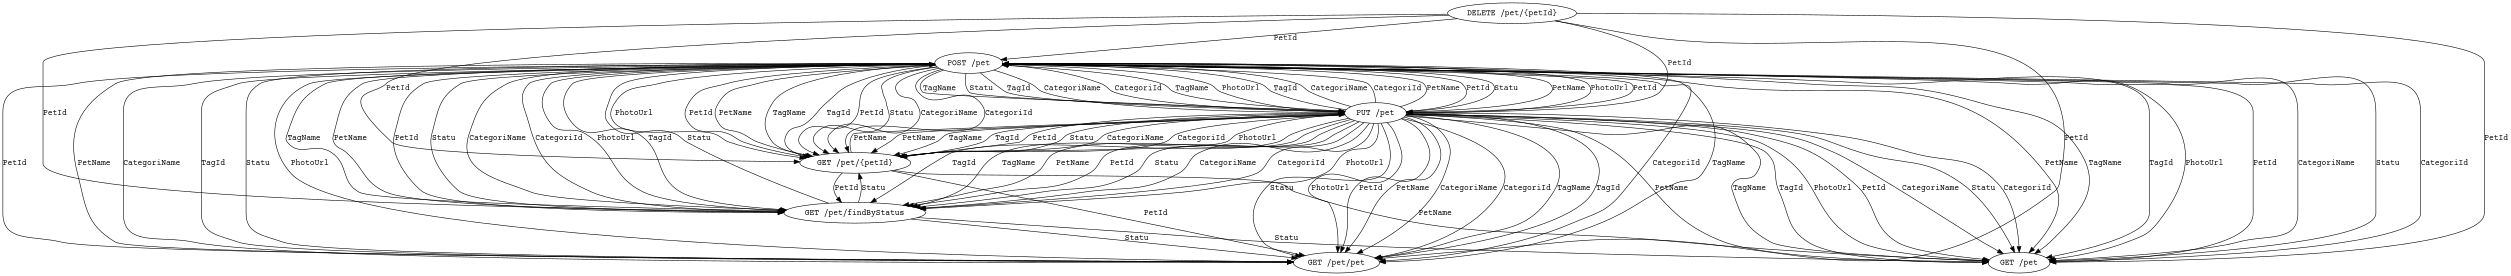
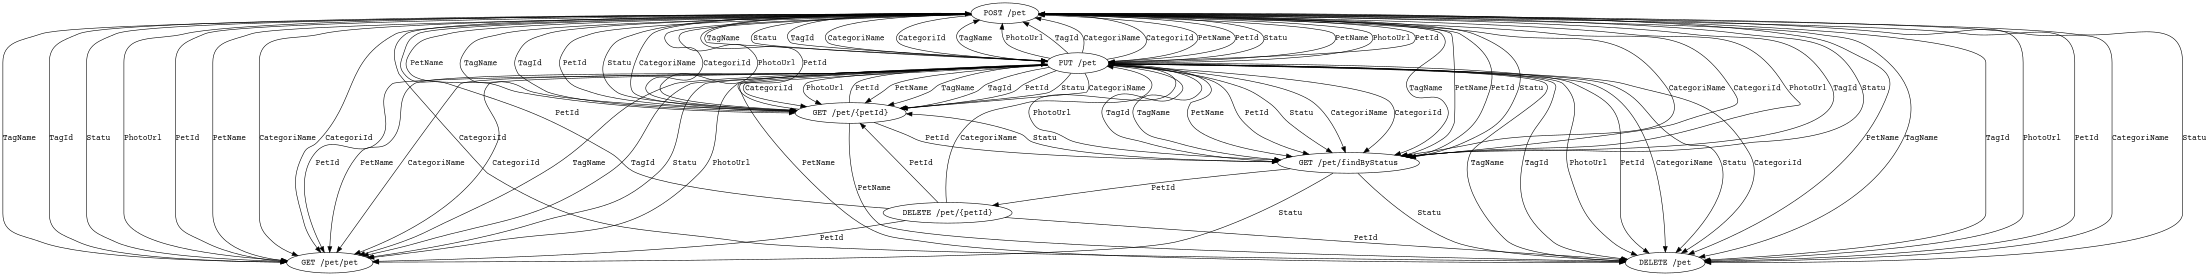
(324, 36) -> (1144, 184)
(1680, 63) -> (989, 138)
(870, 138) -> (867, 88)
(1095, 213) -> none
(2019, 263) -> (1665, 263)
